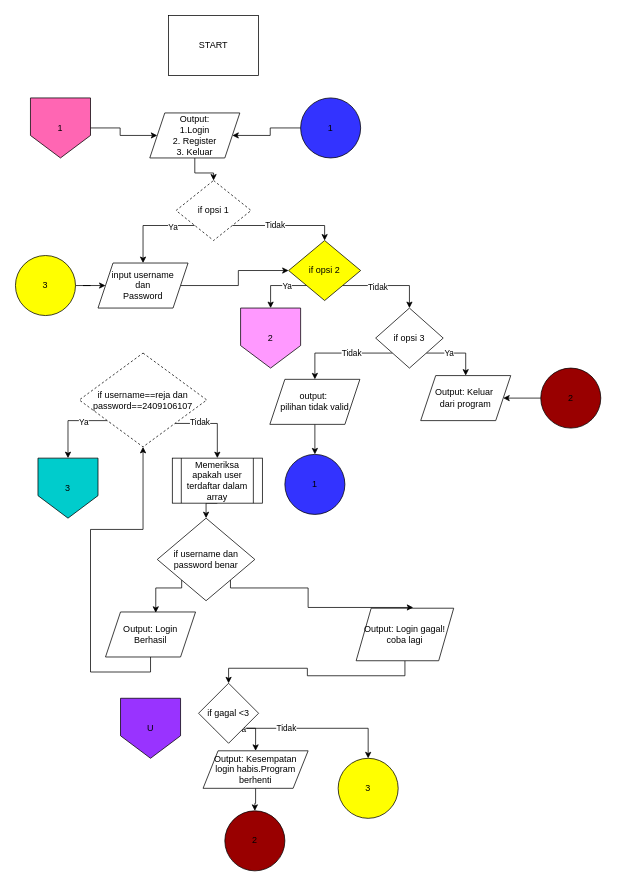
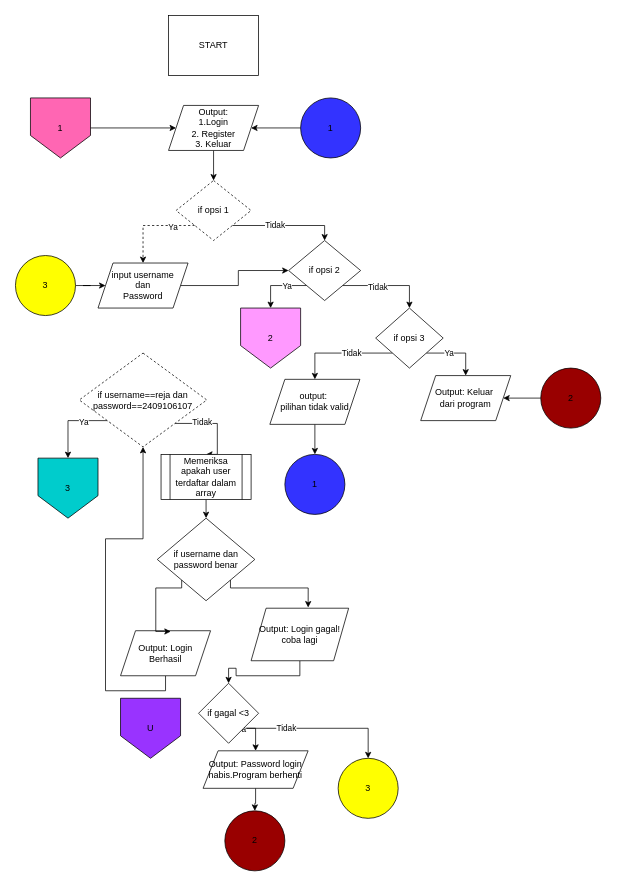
(195, 135) -> (213, 128)
(143, 227) -> (143, 227)
(324, 270) -> (324, 270)
(217, 480) -> (206, 477)
(150, 634) -> (165, 653)
(405, 634) -> (300, 634)
(255, 769) -> (255, 769)
